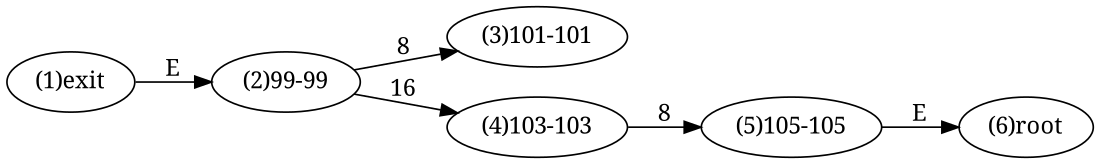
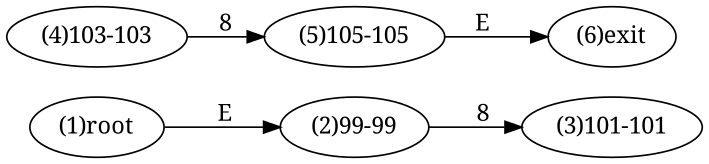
(71, 82) -> (97, 127)
(397, 102) -> none
(1026, 127) -> (612, 37)
